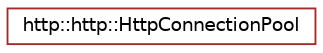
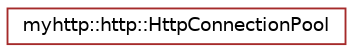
(161, 26) -> (177, 26)
